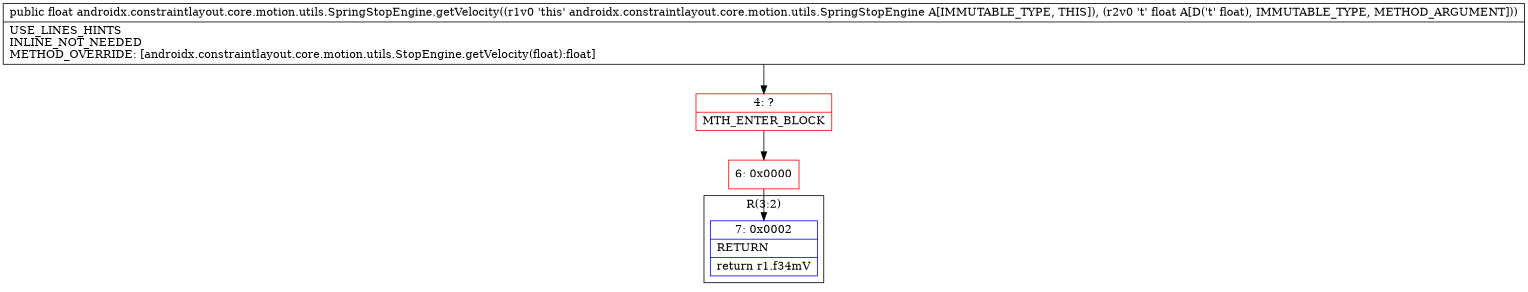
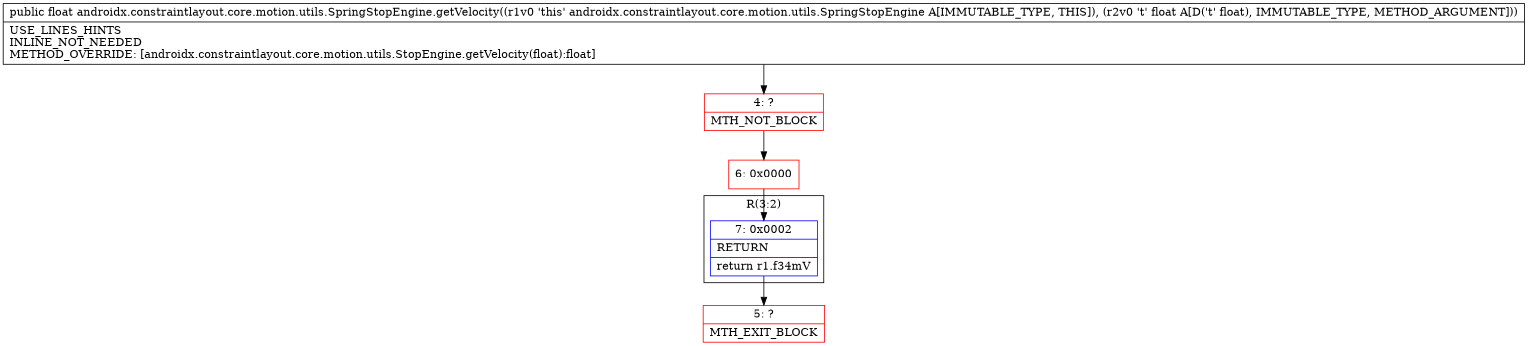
(764, 121) -> (764, 121)
none -> (764, 324)
